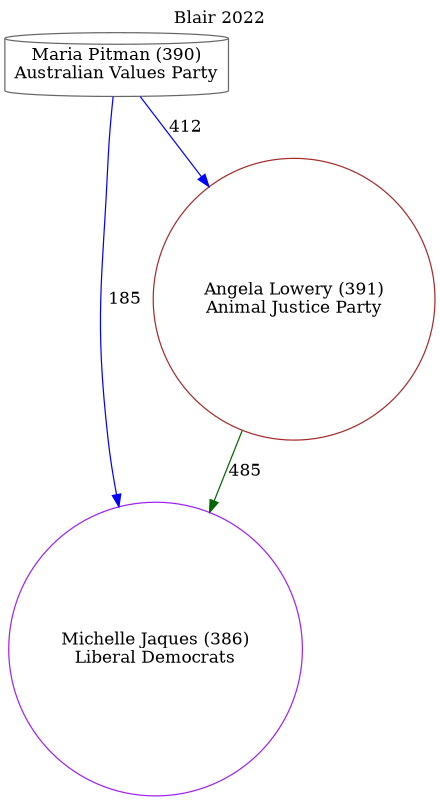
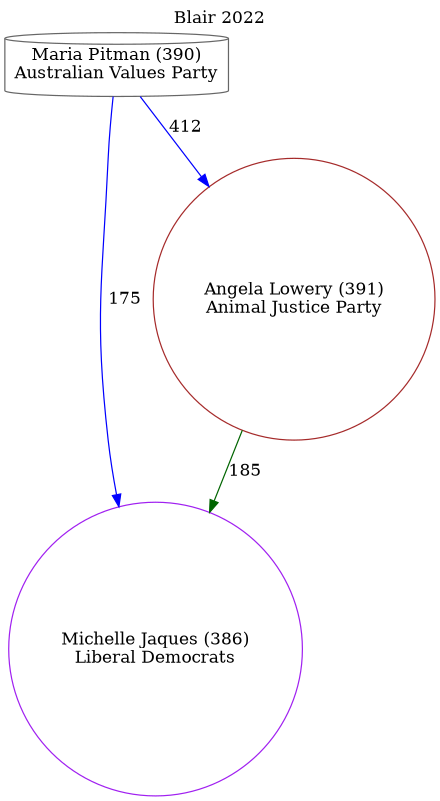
(125, 299) -> (125, 299)
(245, 471) -> (245, 471)
